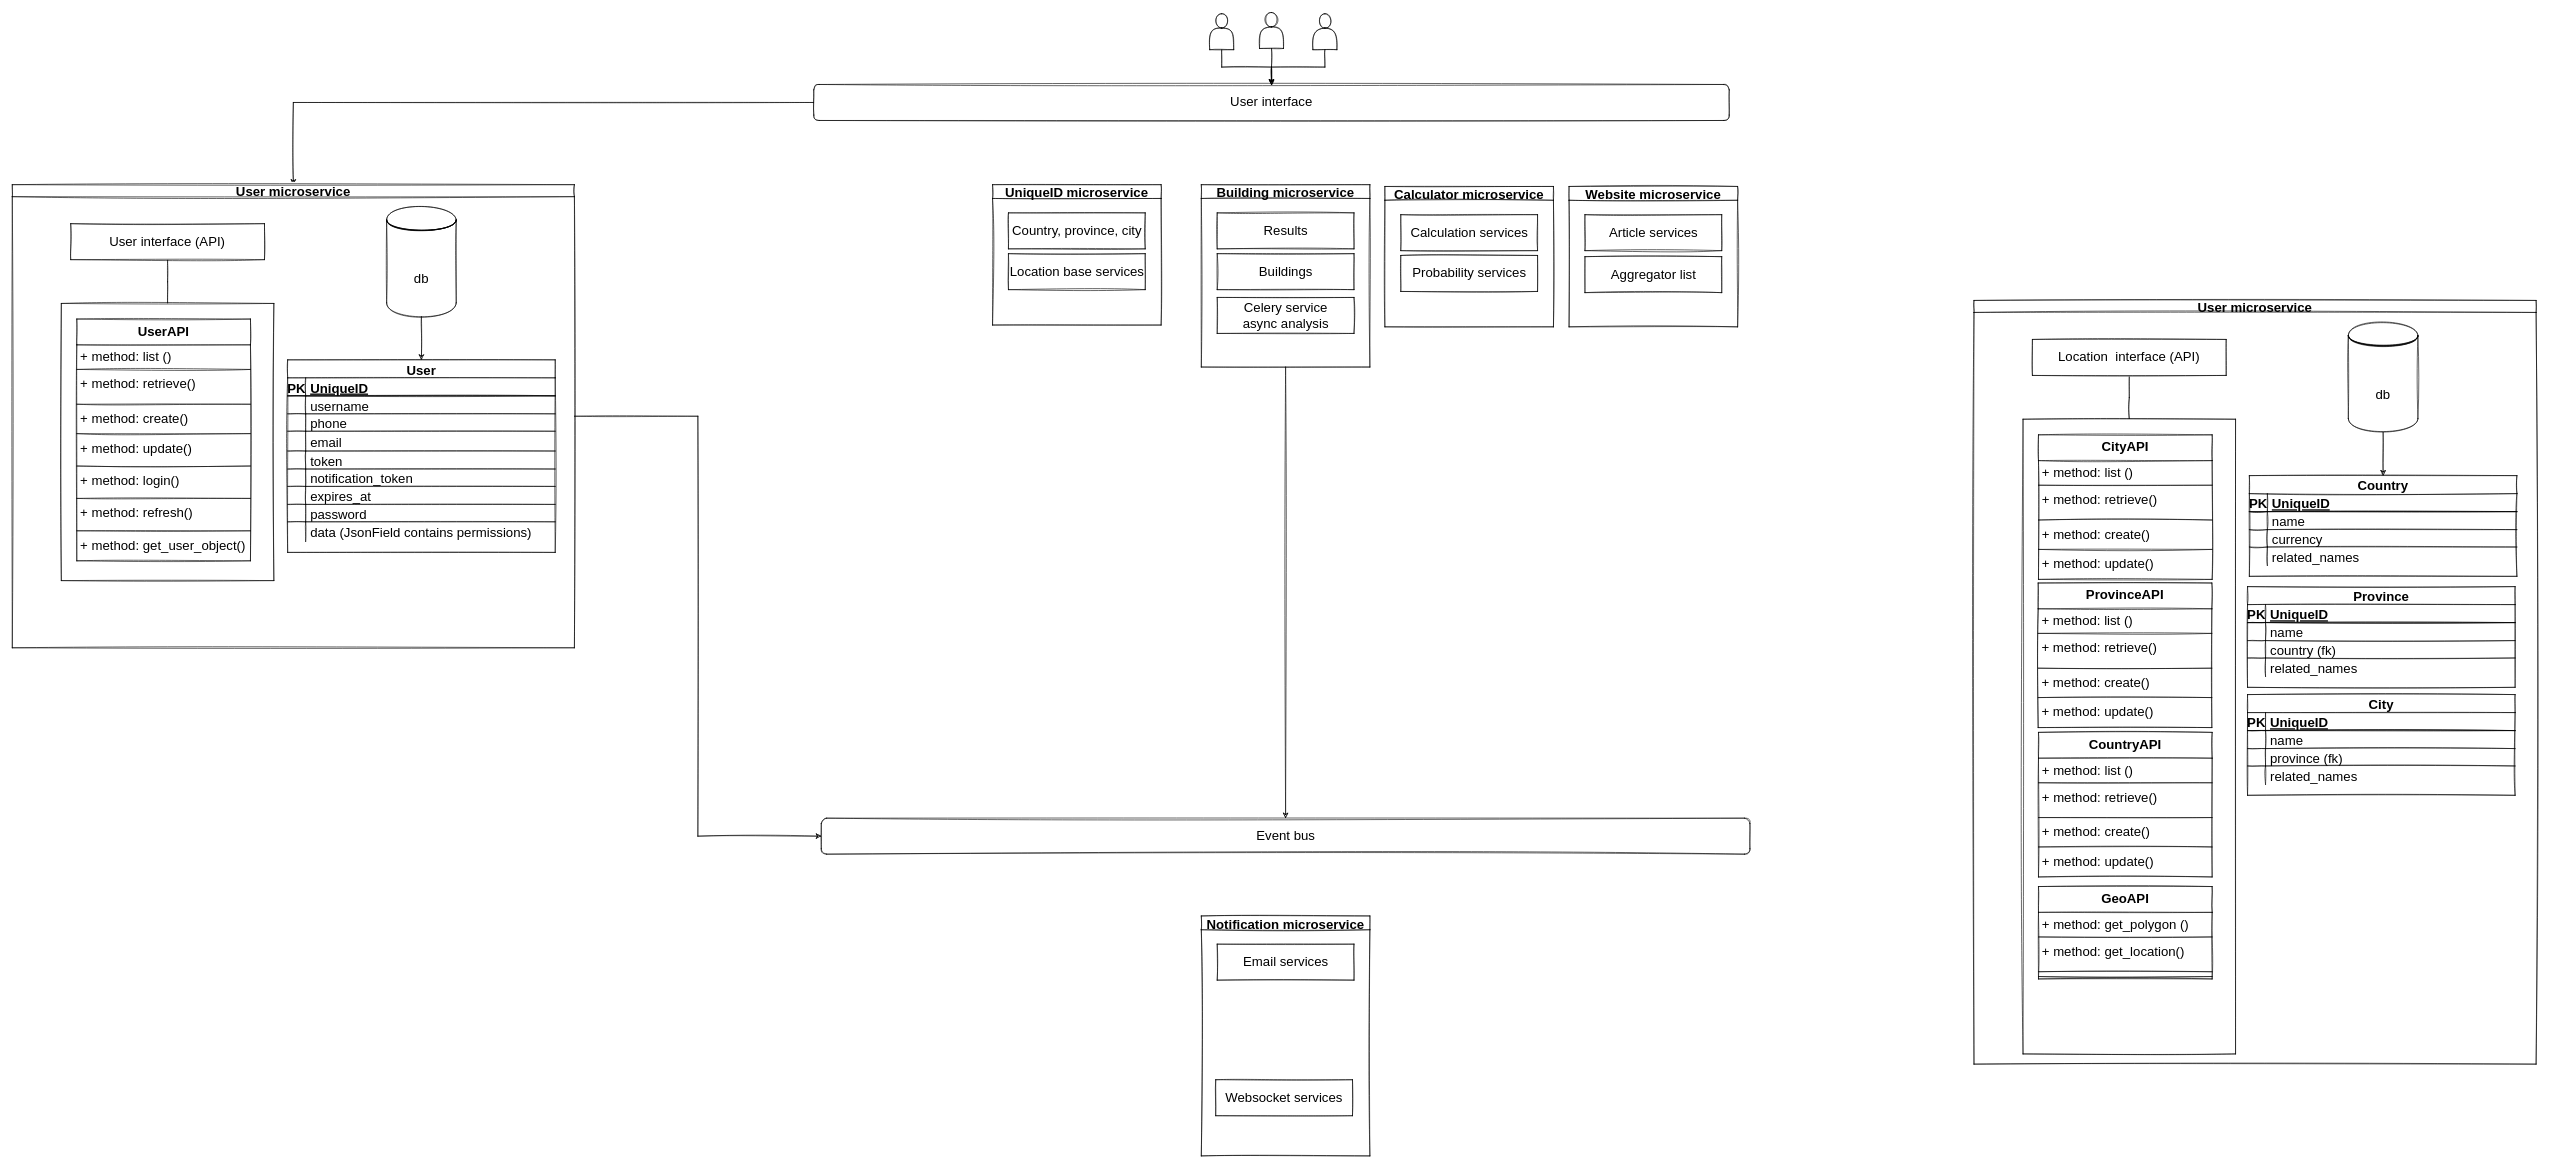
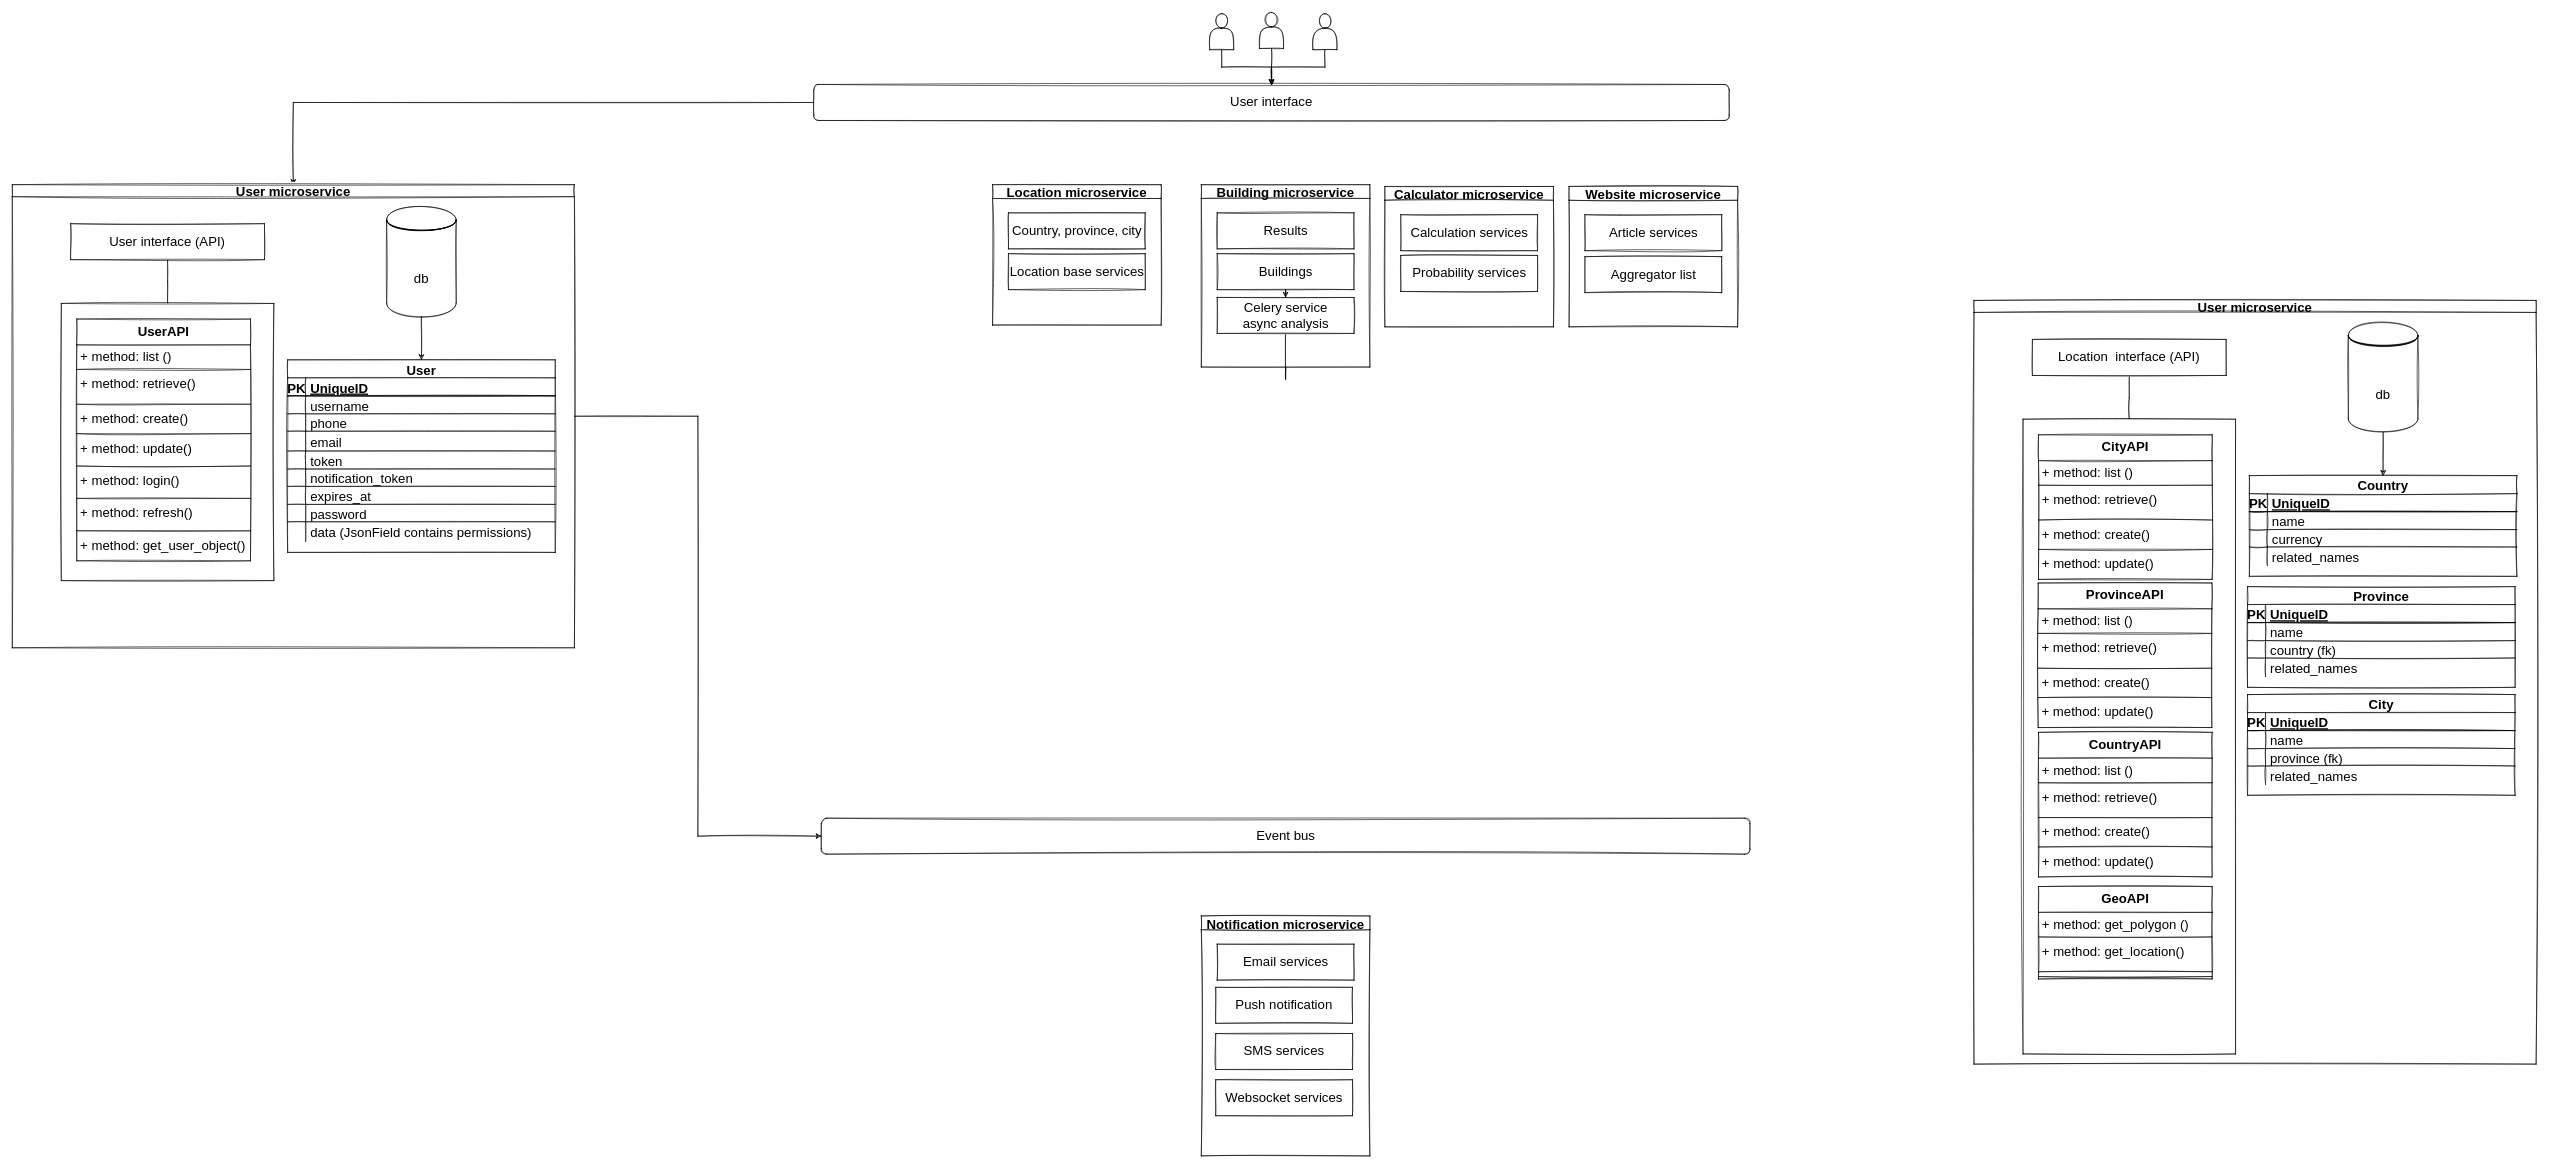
(1077, 193) -> (1077, 193)
(1286, 741) -> (1286, 351)
none -> (1284, 1005)
none -> (1284, 1052)
